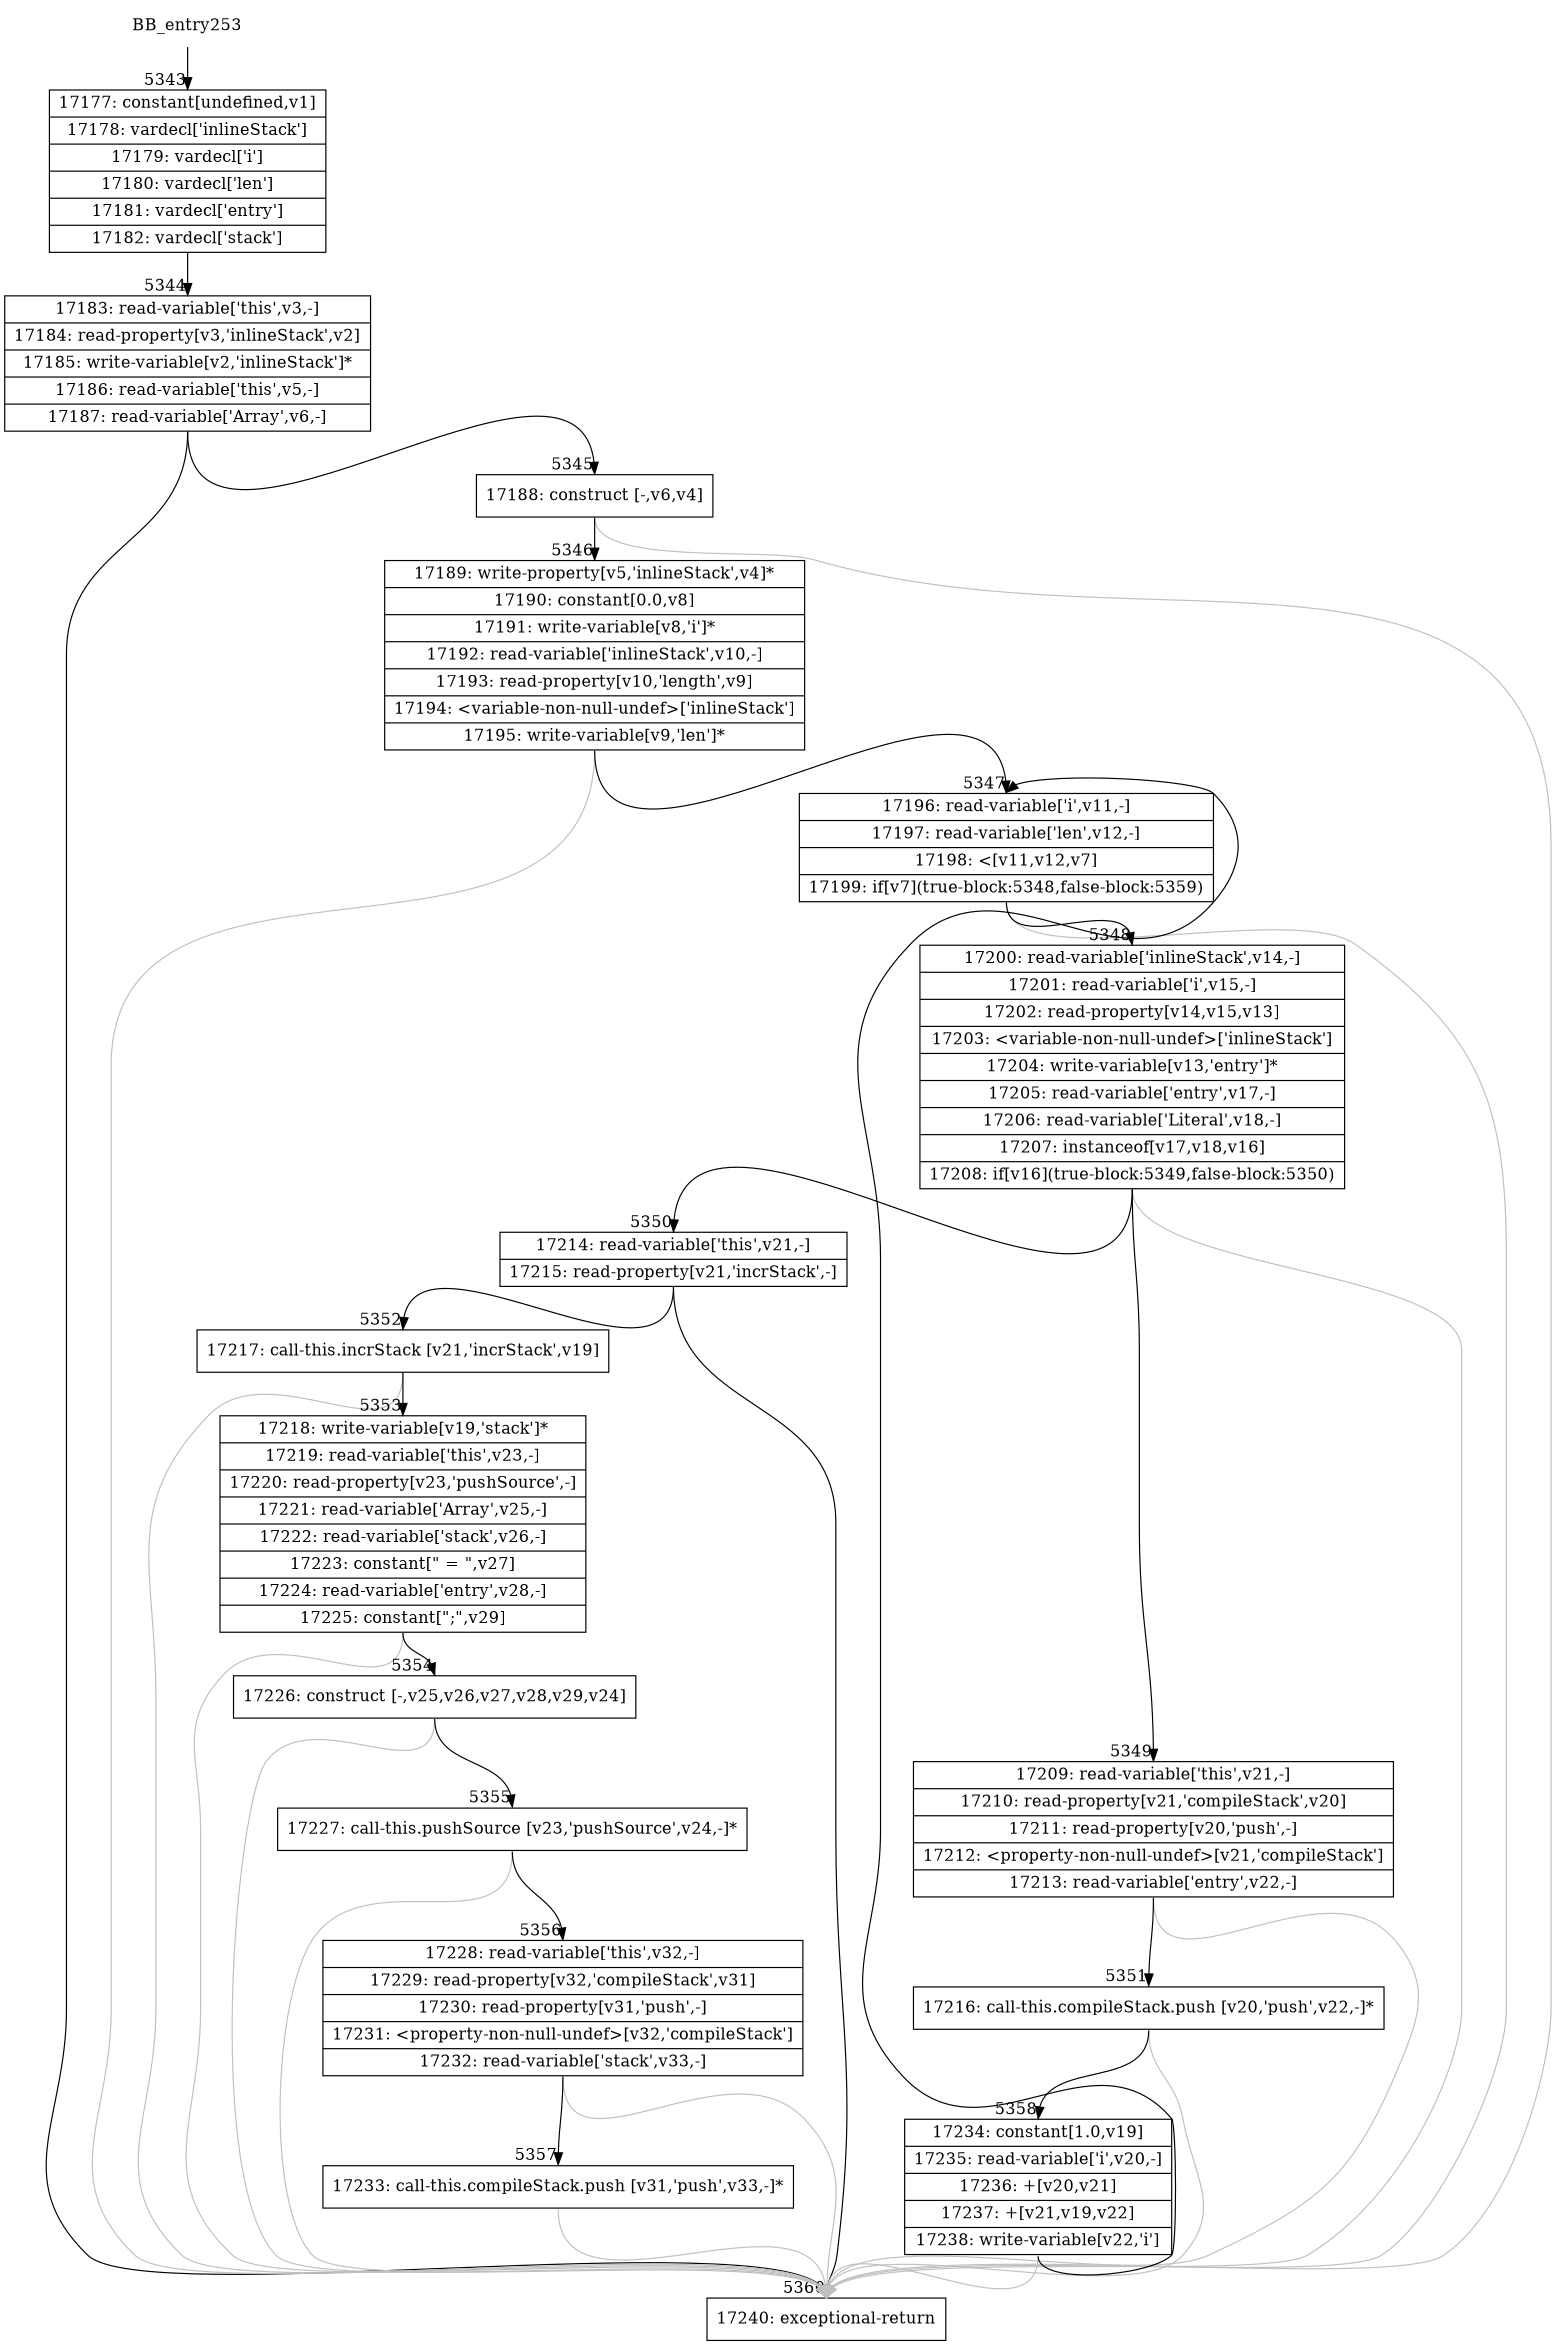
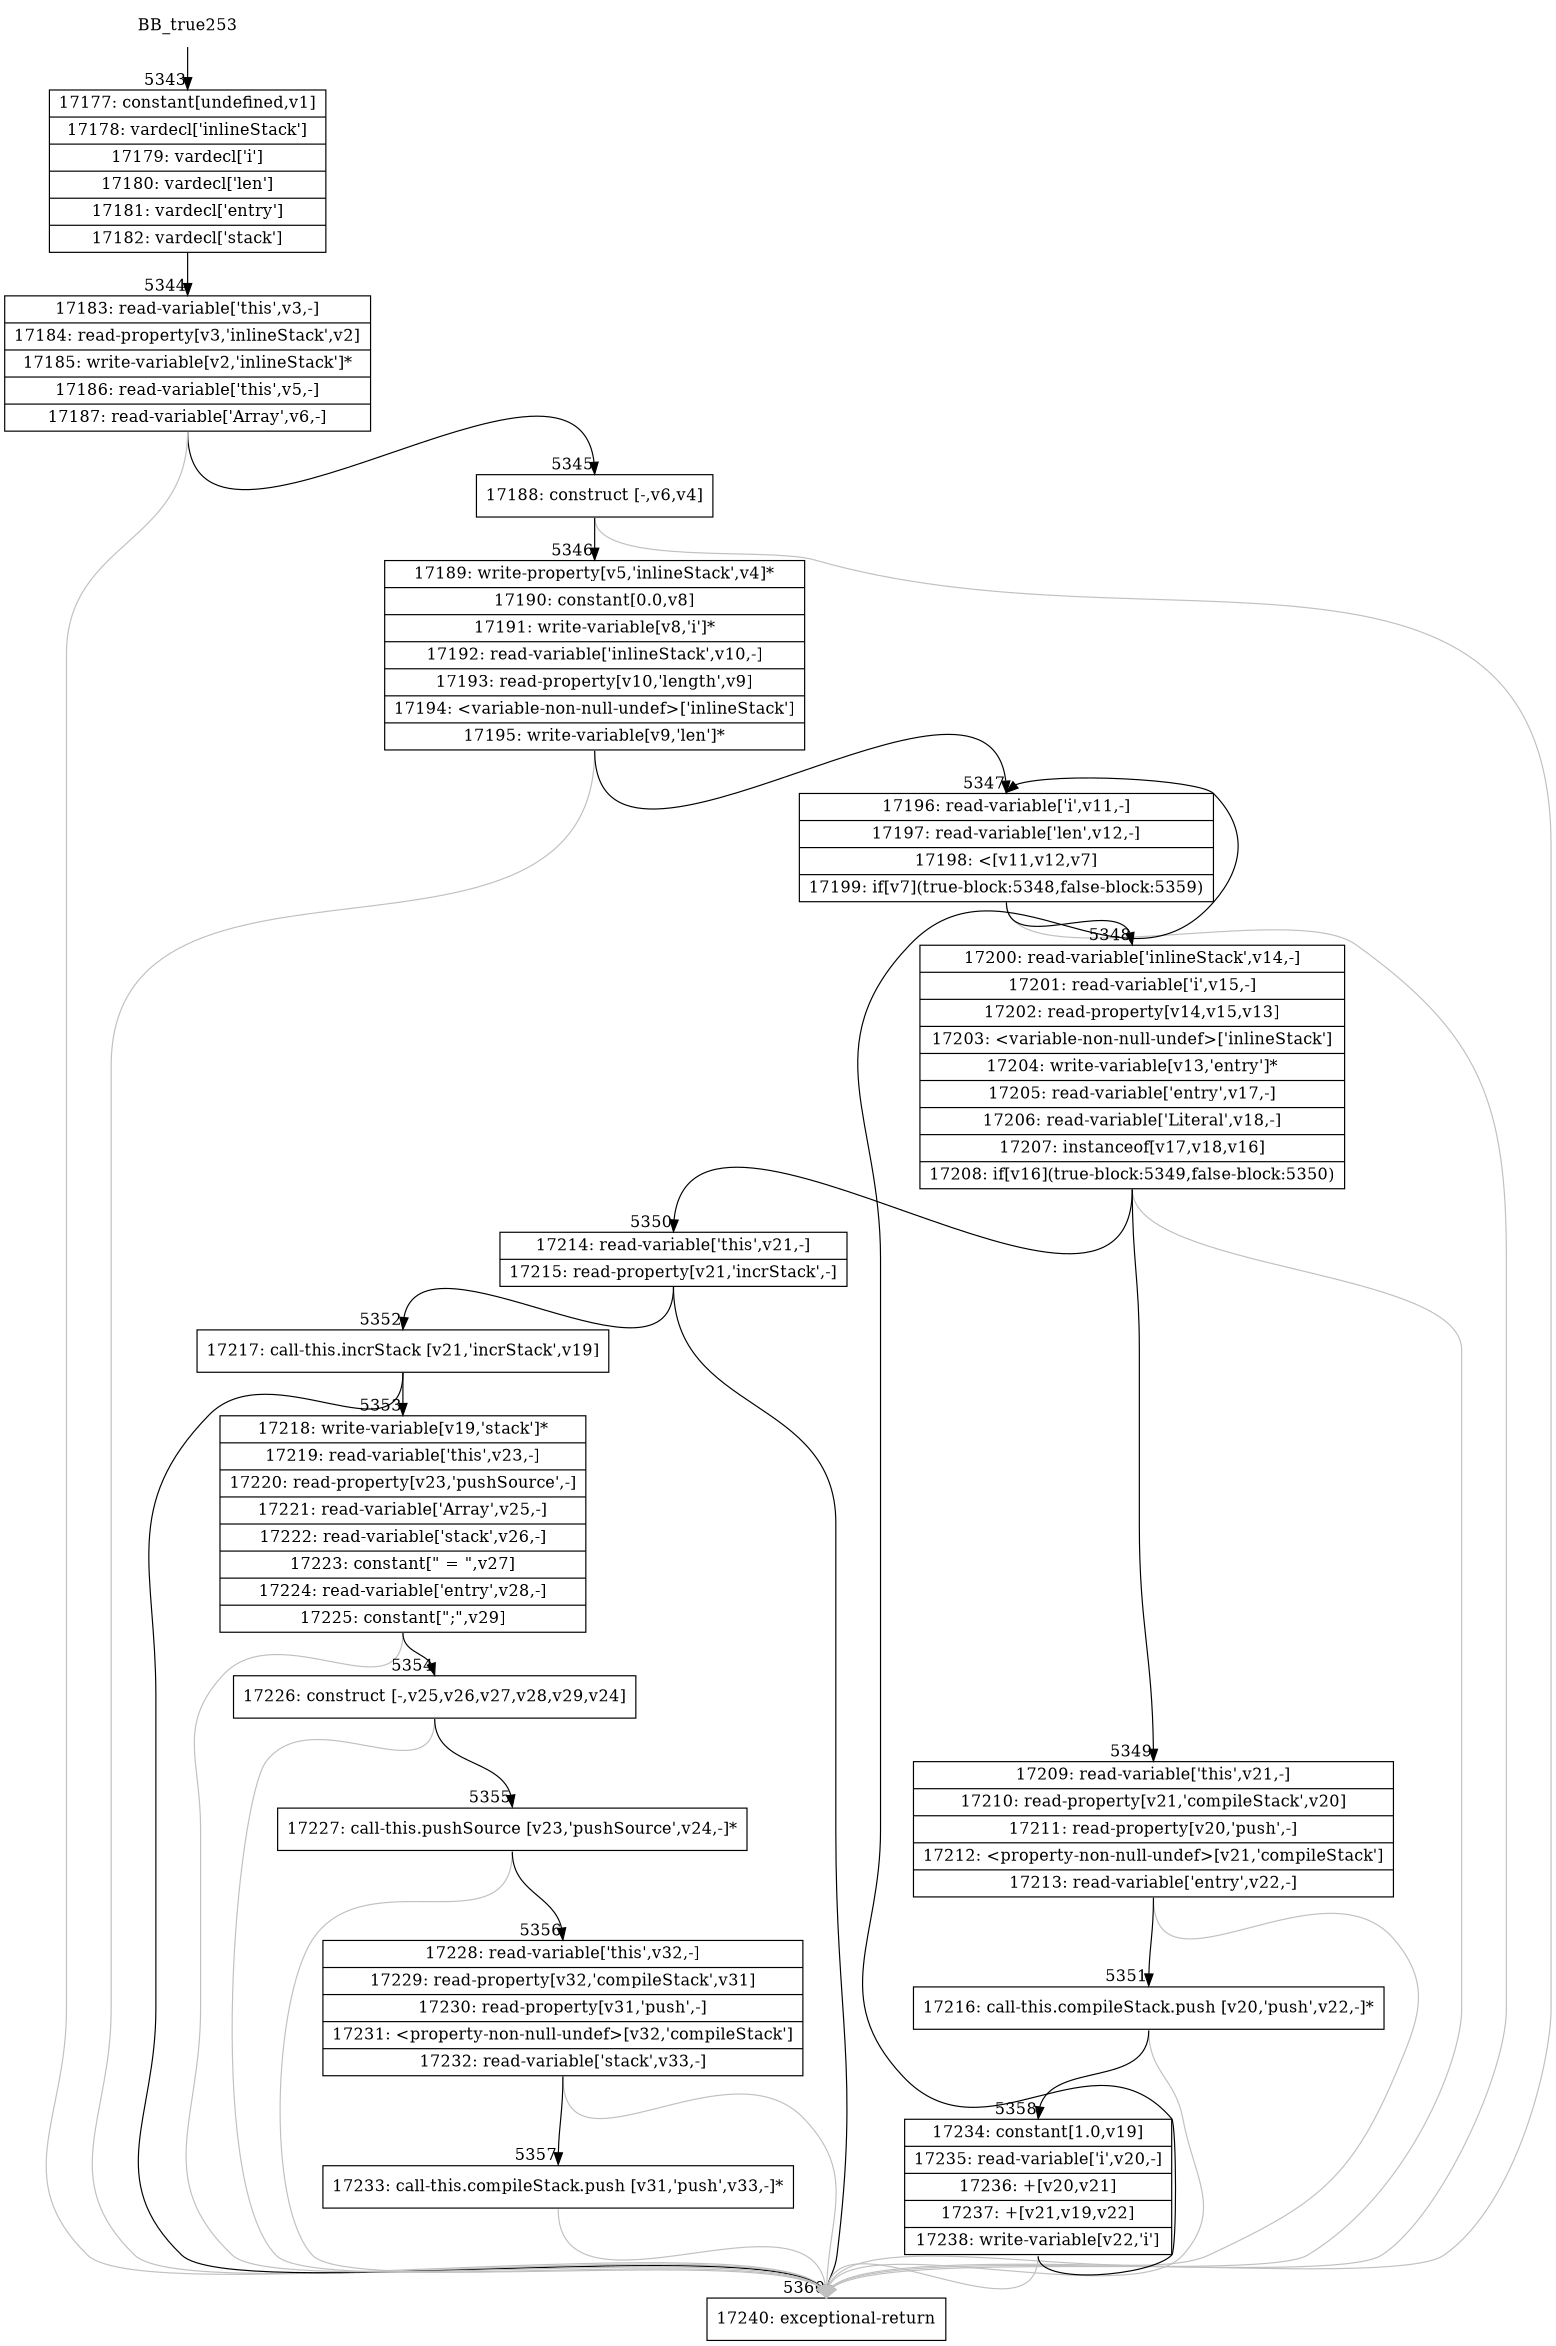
(188, 26) -> (188, 26)
(66, 1700) -> (66, 1700)
(154, 2044) -> (154, 2044)
